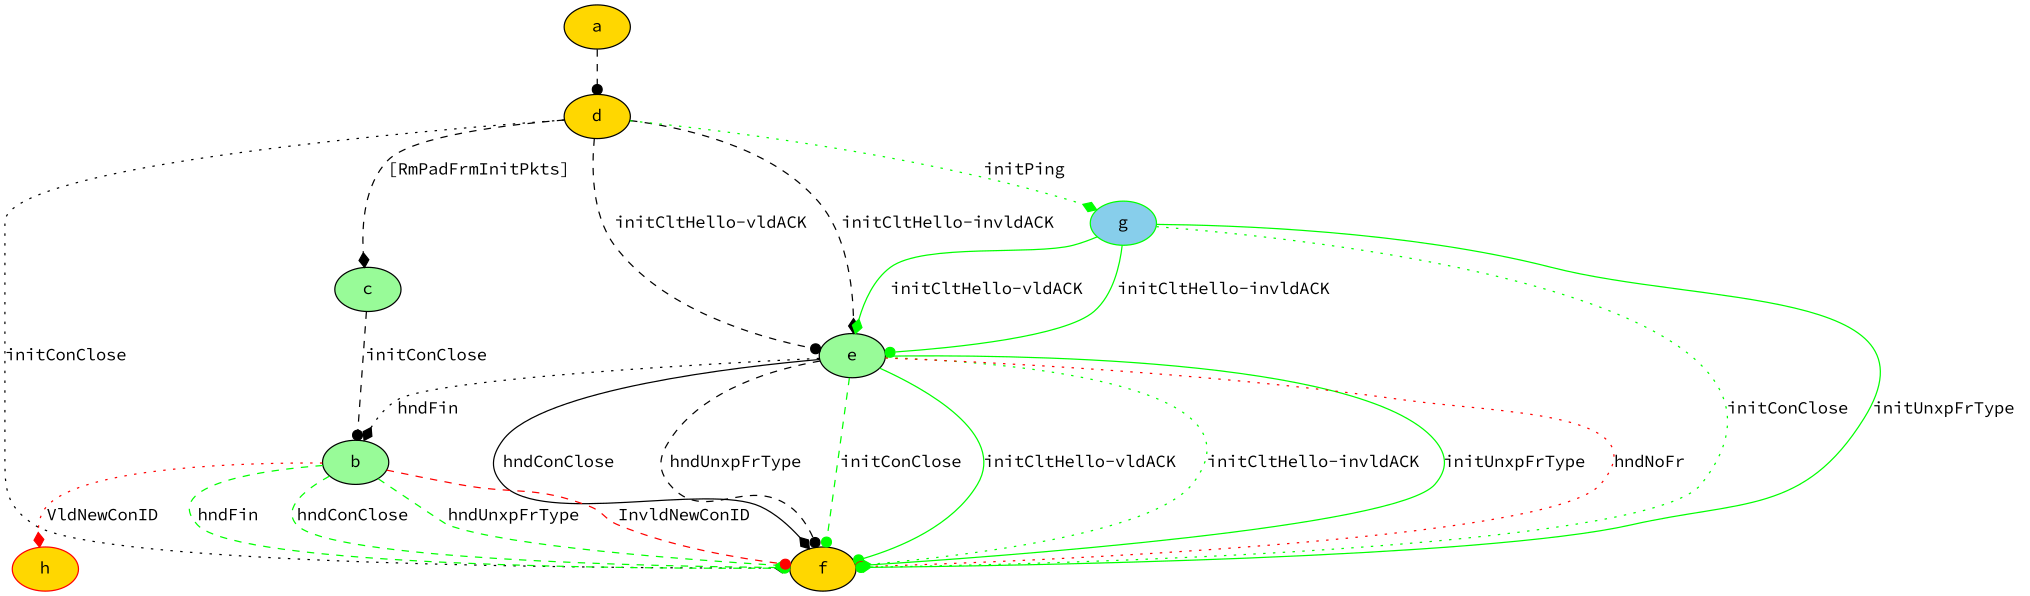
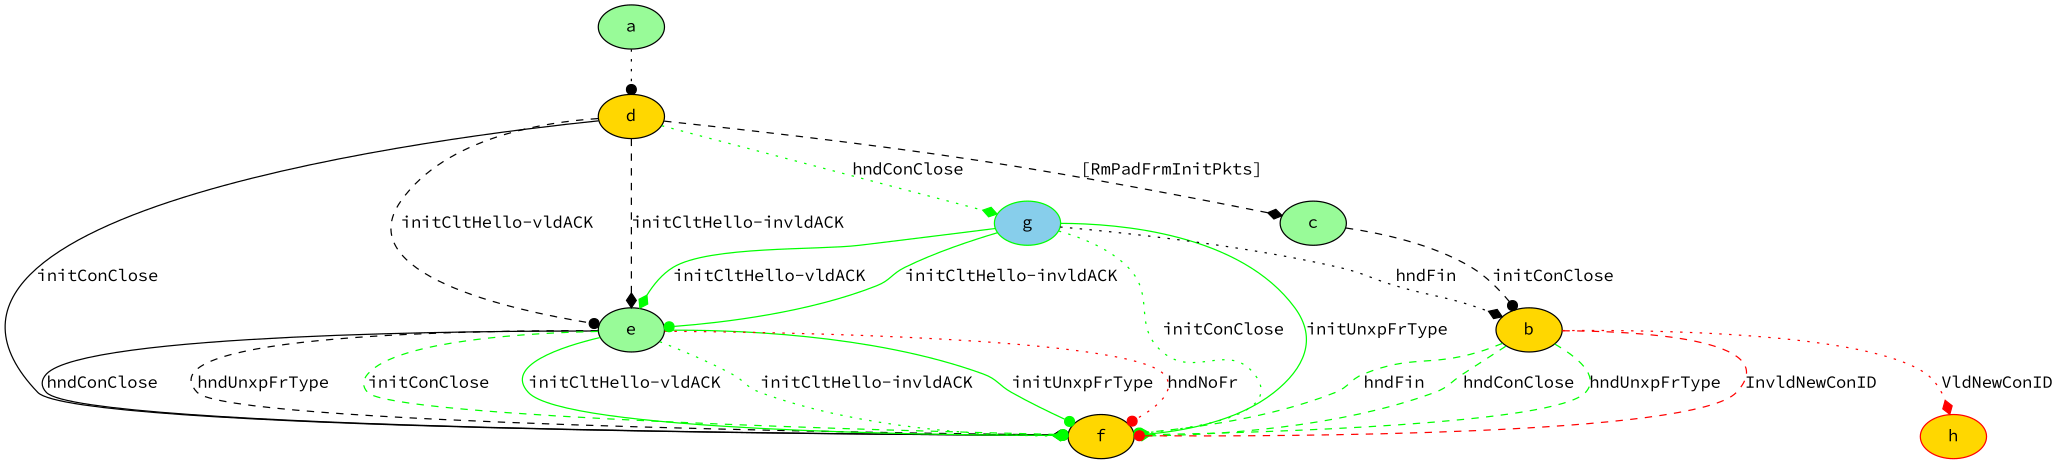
(597, 27) -> (631, 27)
(597, 67) -> (631, 67)
(1030, 170) -> (913, 170)
(588, 373) -> (1277, 255)
(356, 462) -> (1529, 330)
(5, 463) -> (25, 366)
